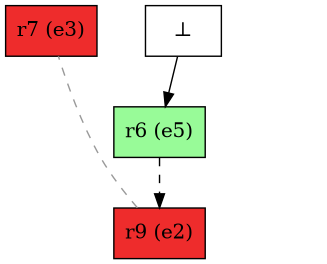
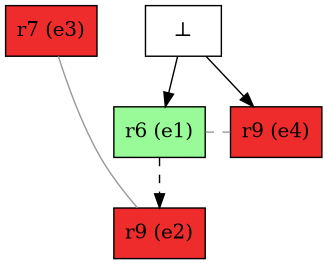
(160, 132) -> (160, 132)
none -> (276, 132)
(90, 136) -> (90, 136)
